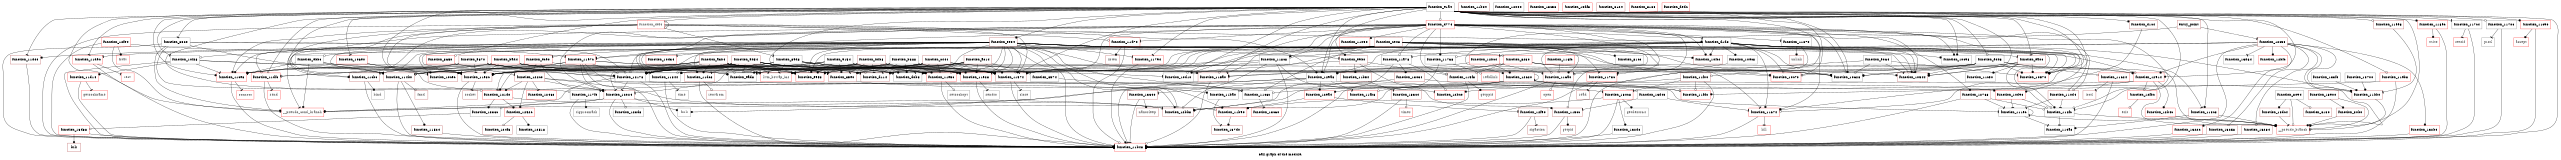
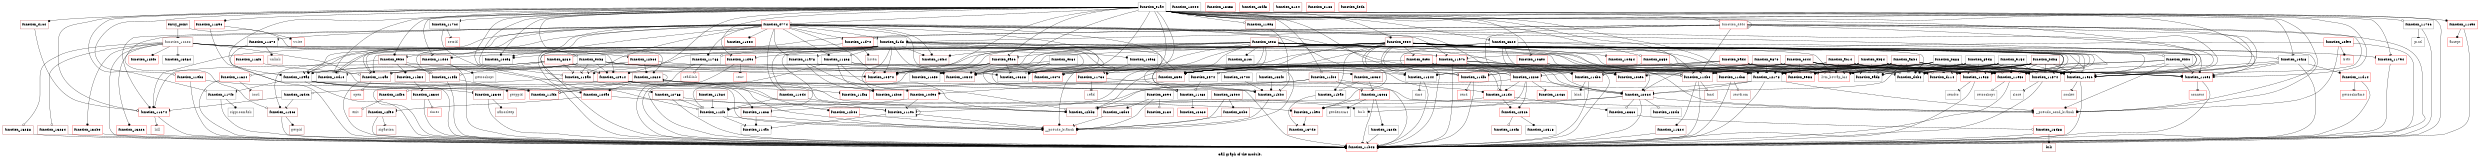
(1893, 13) -> (712, 103)
(713, 41) -> (2341, 68)
(2273, 42) -> (178, 42)
none -> (485, 77)
